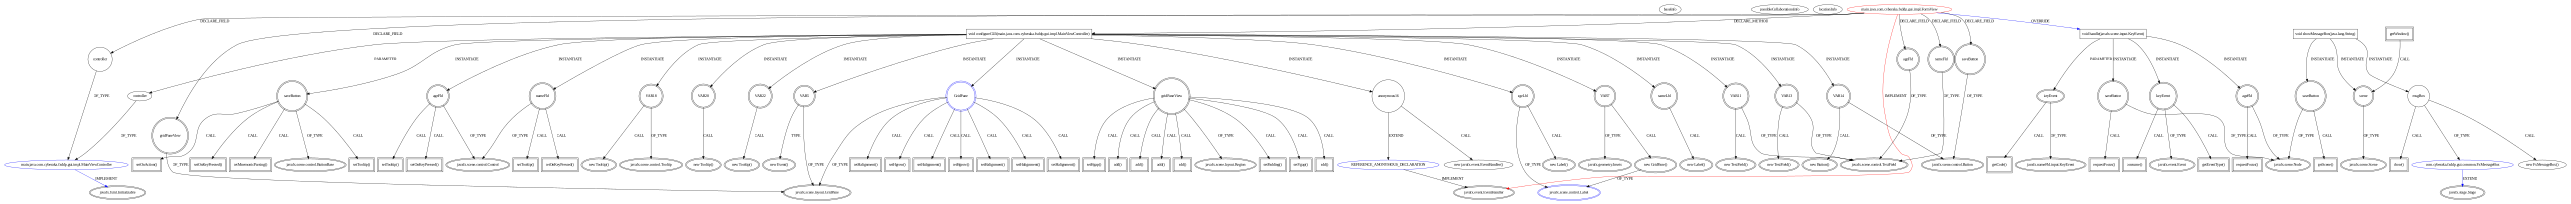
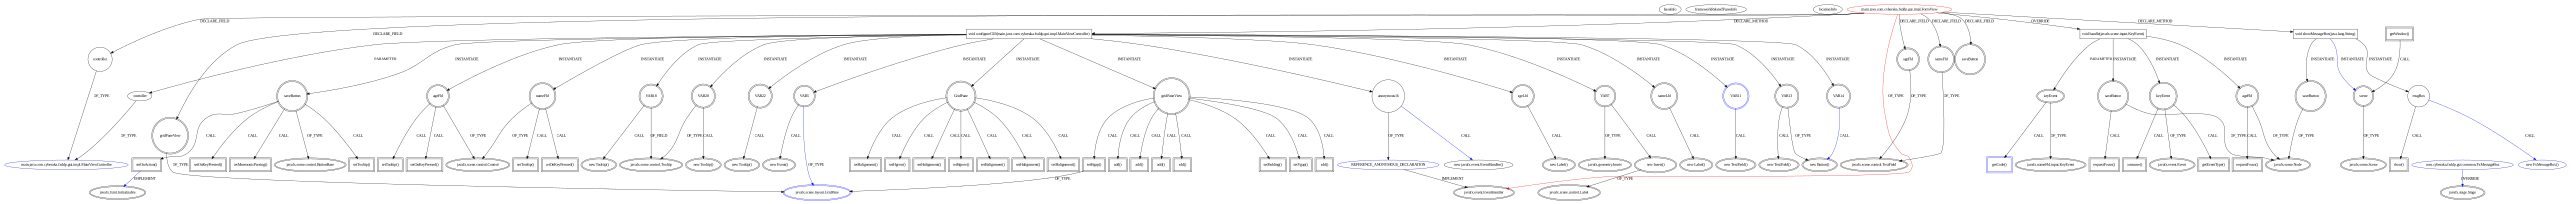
none -> (1716, 9)
(1780, 9) -> none
(2007, 20) -> (2007, 20)
none -> (2117, 22)
(2338, 66) -> (2338, 66)
(961, 96) -> (961, 96)
(1736, 96) -> (1736, 96)
(1896, 96) -> (1896, 96)
(868, 118) -> (969, 186)
(2484, 125) -> (2484, 125)
none -> (680, 132)
(1436, 132) -> (1436, 132)
(2441, 132) -> none
(1839, 133) -> (1839, 133)
(659, 136) -> (659, 136)
(796, 136) -> (796, 136)
(1396, 136) -> (1396, 136)
(1812, 142) -> (1791, 137)
(804, 145) -> (804, 145)
(1518, 152) -> none
(1780, 156) -> none
(1226, 165) -> none
(1656, 165) -> (1656, 165)
(1953, 165) -> none
(1999, 165) -> (1999, 165)
(2325, 165) -> none
(2542, 165) -> (2542, 165)
(90, 178) -> (133, 178)
(2470, 179) -> (2470, 179)
(817, 193) -> (817, 193)
(1569, 193) -> (1569, 193)
